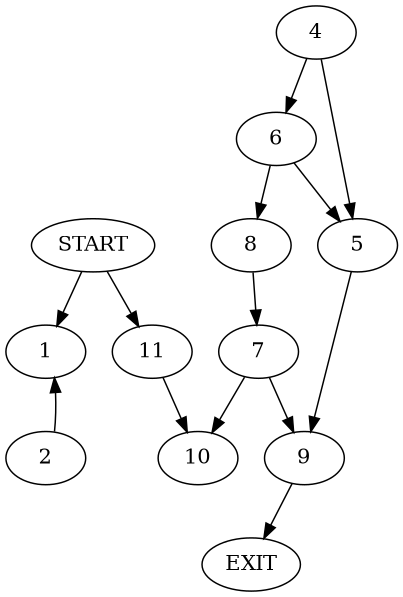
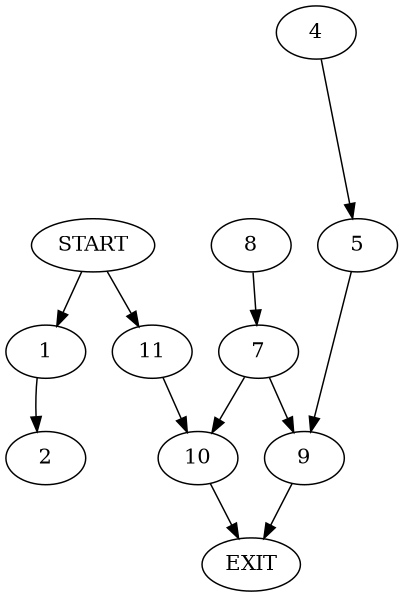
(276, 139) -> none
(56, 412) -> (36, 397)
none -> (221, 504)
